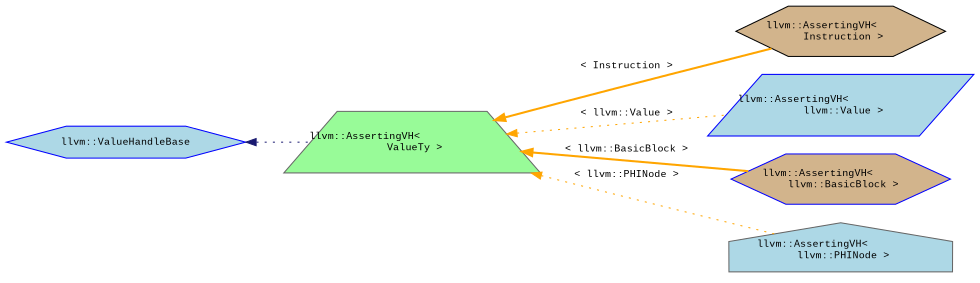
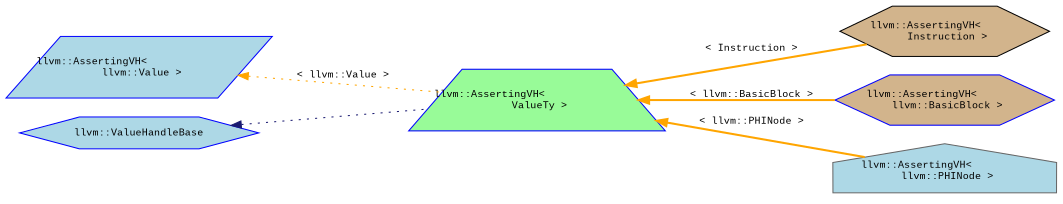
(621, 124) -> (345, 84)
(412, 142) -> (537, 100)
(658, 205) -> (766, 140)
